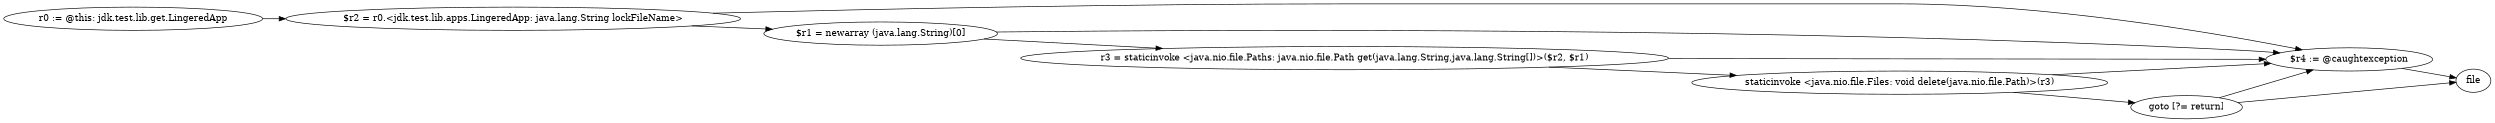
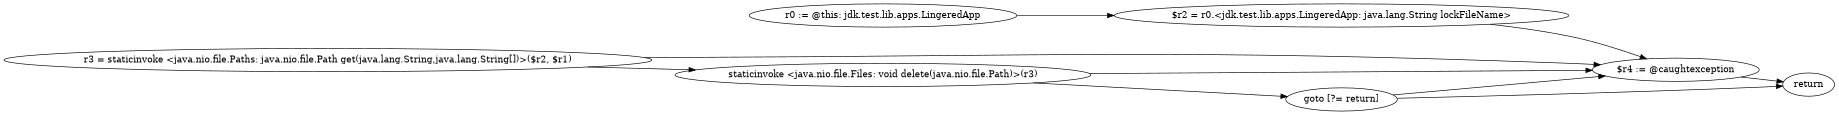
(133, 19) -> (883, 16)
(881, 34) -> none
(2473, 81) -> (1809, 85)
